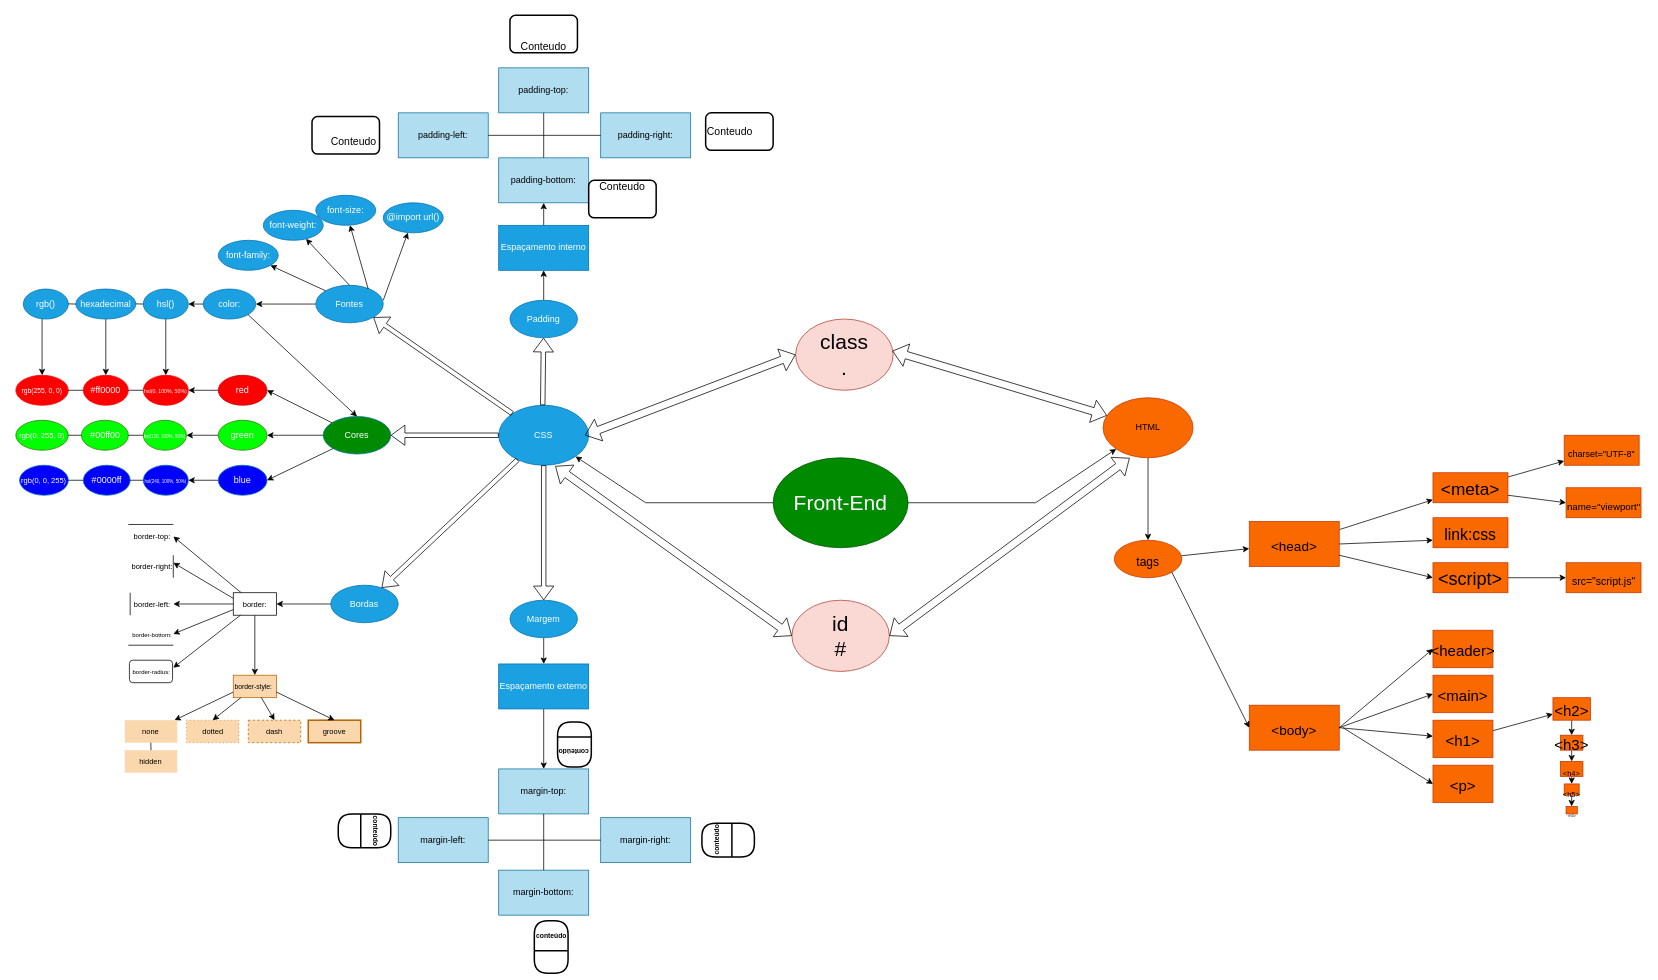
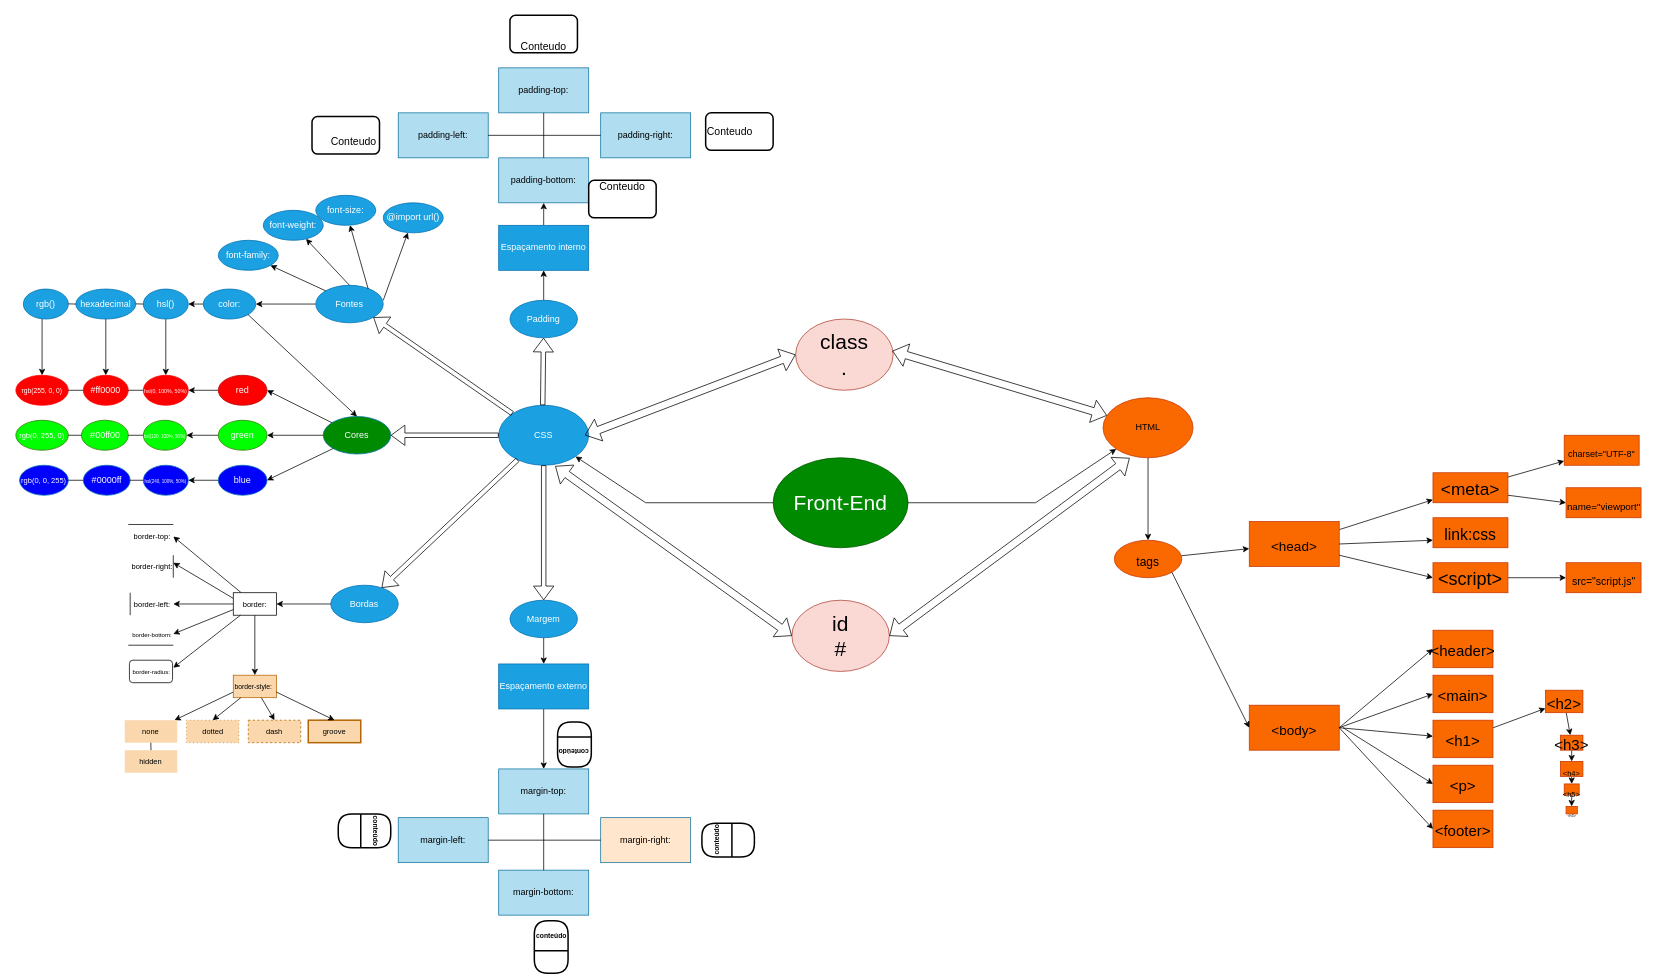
(1572, 709) -> (1564, 702)
none -> (1385, 777)
none -> (1463, 829)
(645, 840) -> (645, 840)
